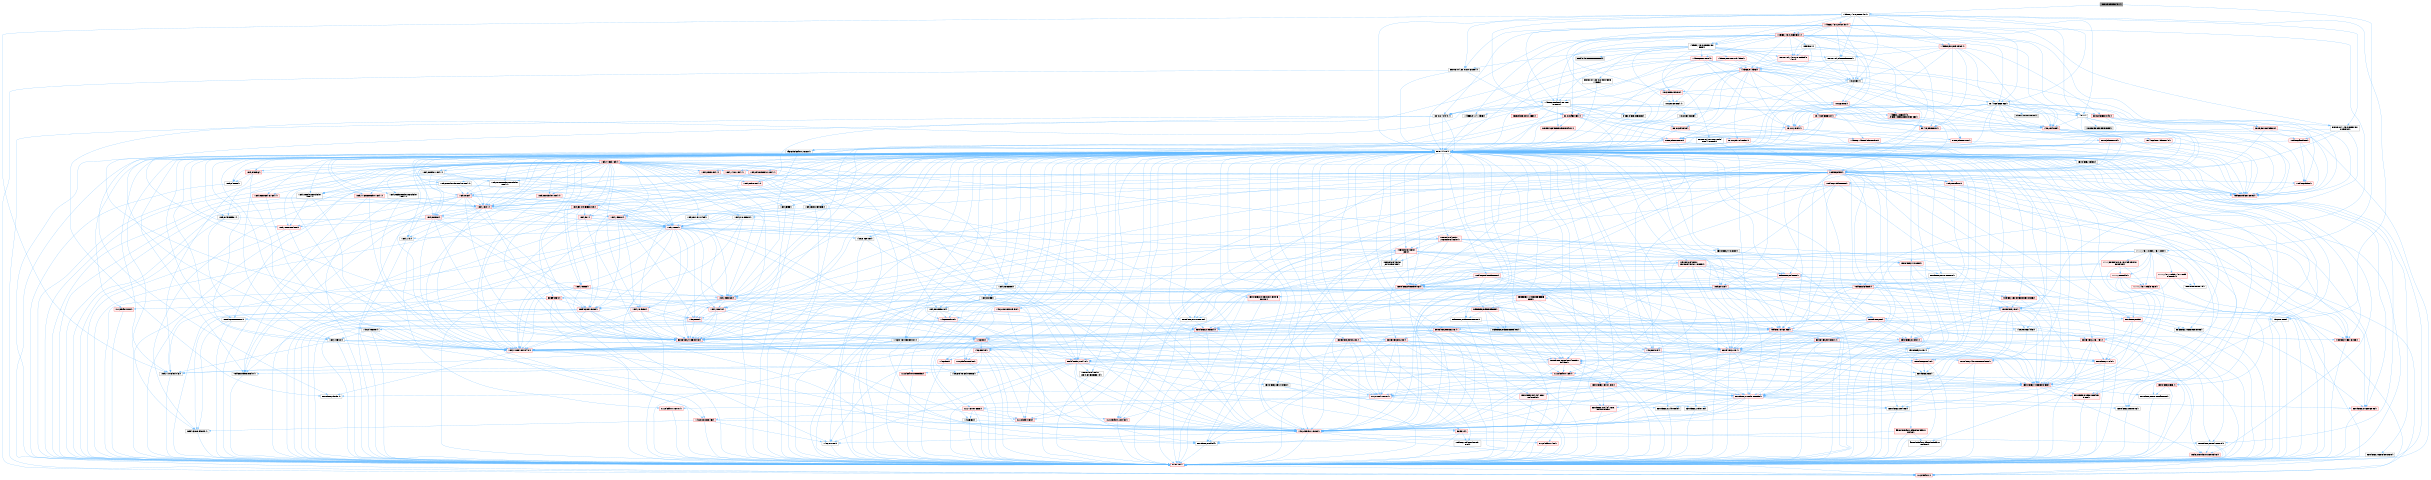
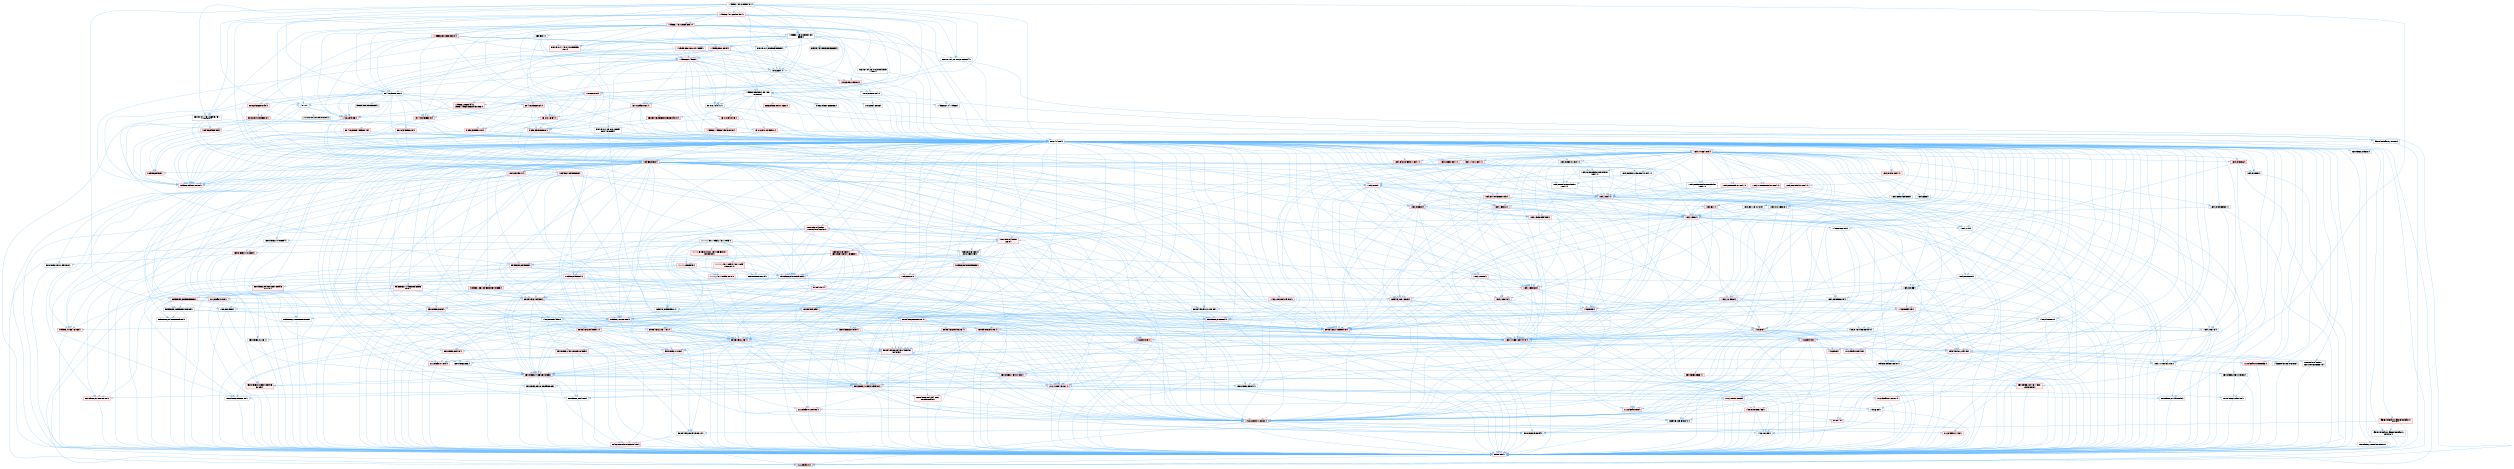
(2111, 4) -> none
(2010, 309) -> (534, 299)
(1467, 444) -> none
